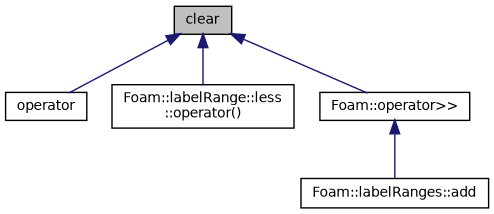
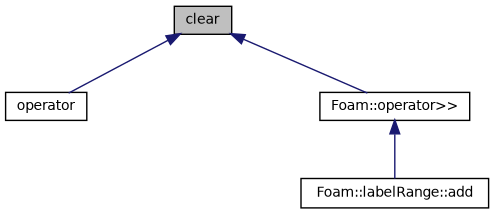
(203, 106) -> none
(395, 193) -> (395, 193)
